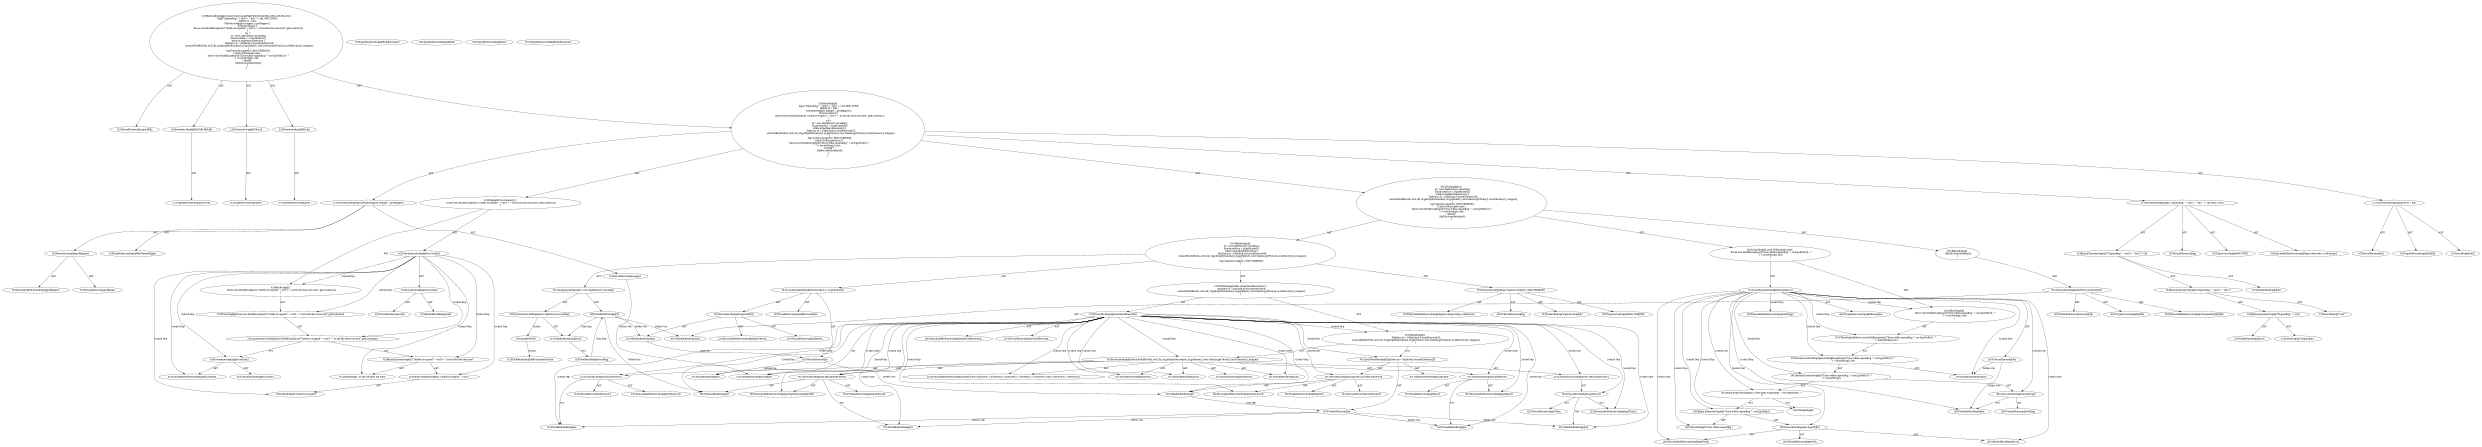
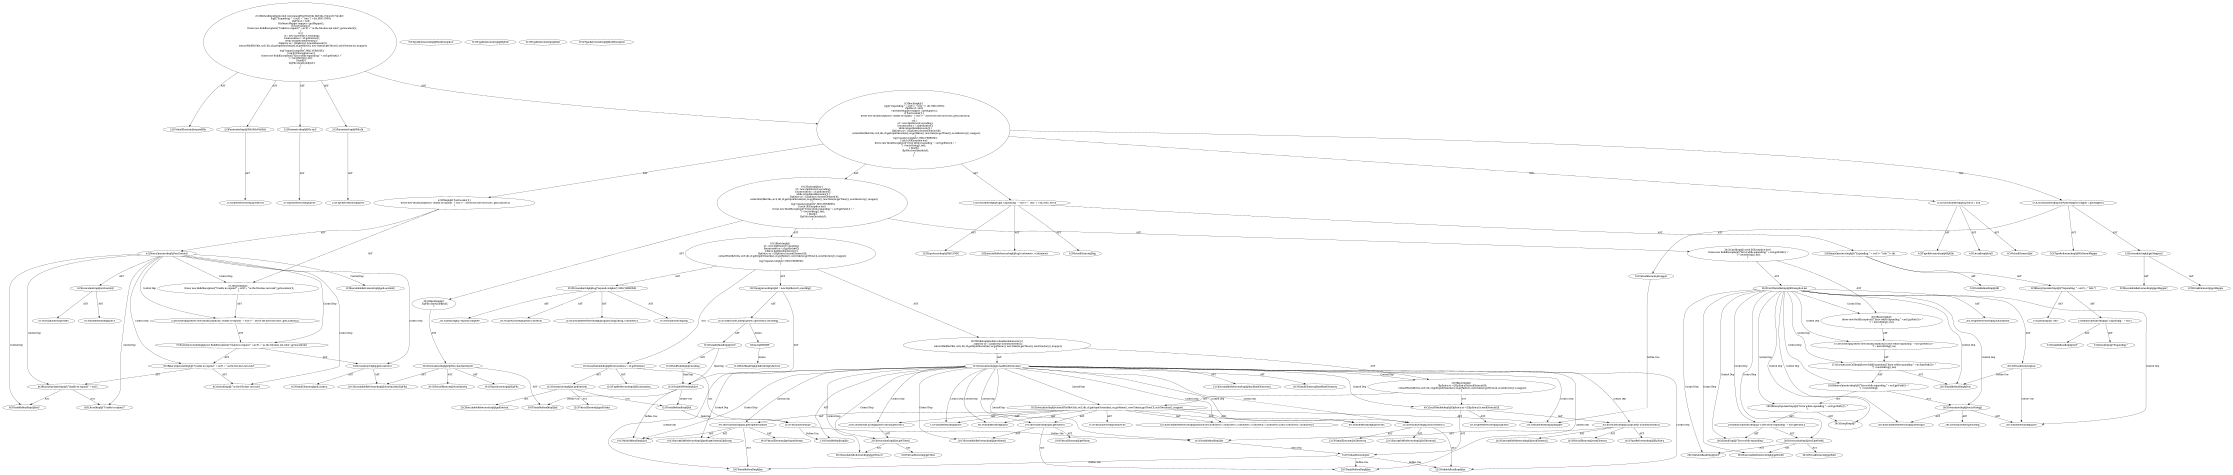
(583, 325) -> (709, 369)
(212, 368) -> (375, 376)
(943, 383) -> none
none -> (24, 408)
none -> (1933, 416)
(1573, 427) -> none
